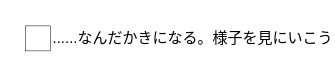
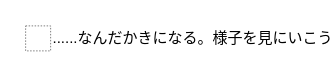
(38, 38) -> (38, 38)
